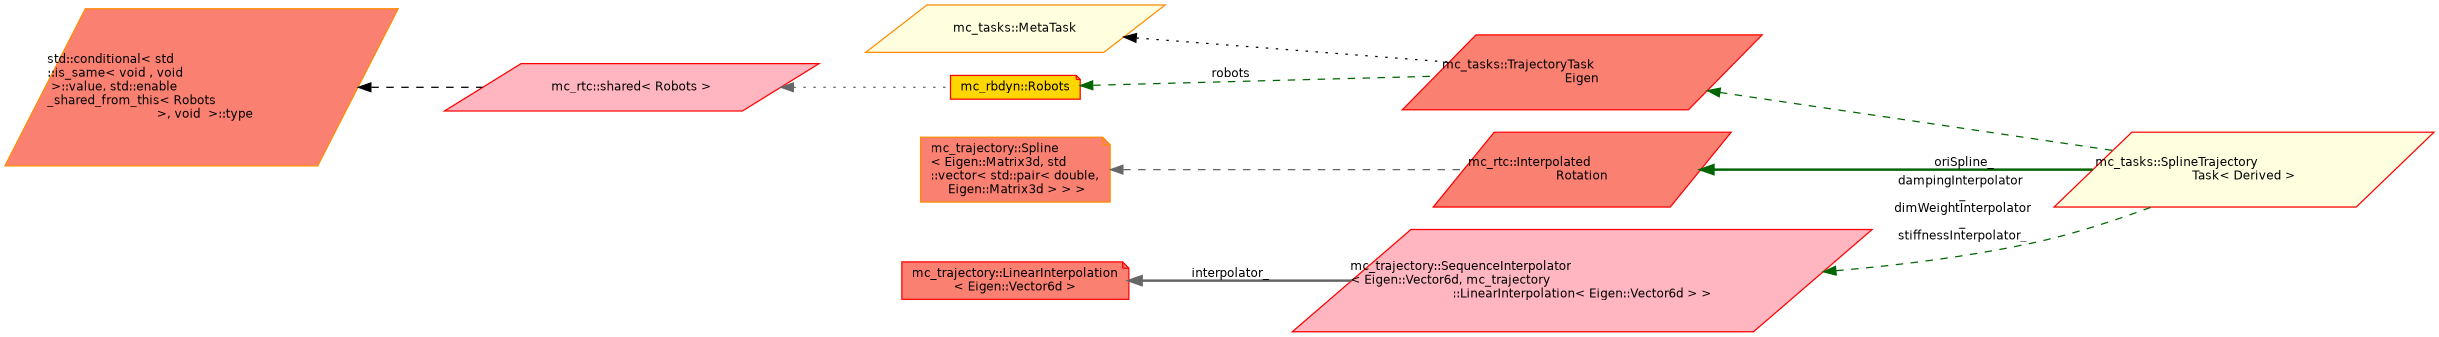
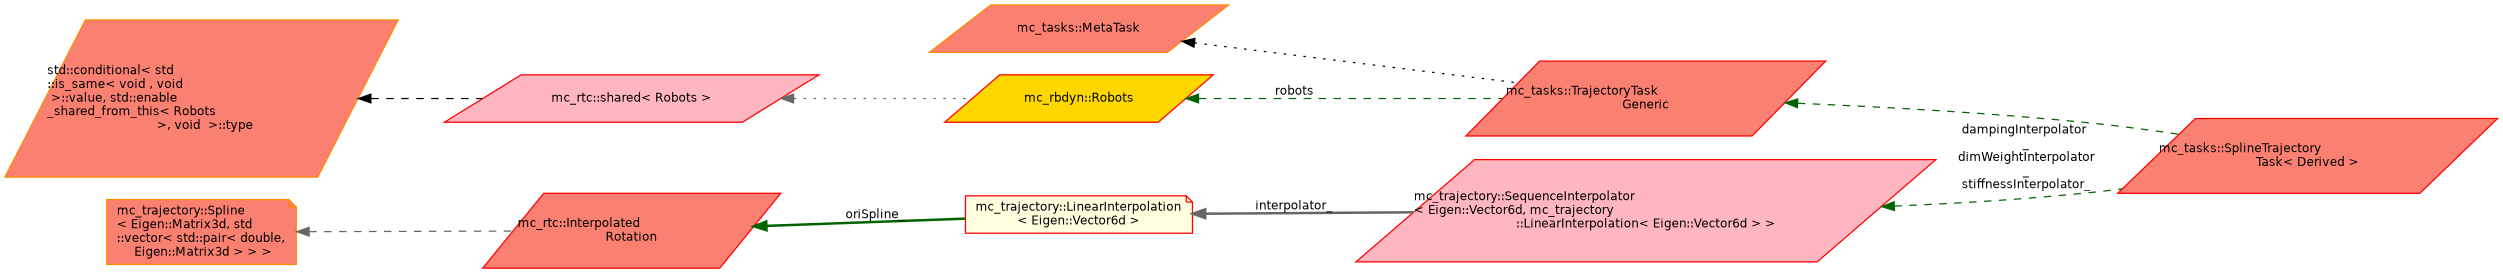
(1015, 29) -> (1079, 29)
(1582, 72) -> (1646, 99)
(1015, 87) -> (1079, 99)
(1903, 170) -> (866, 222)
(2244, 170) -> (2308, 156)
(1015, 281) -> (1079, 215)
